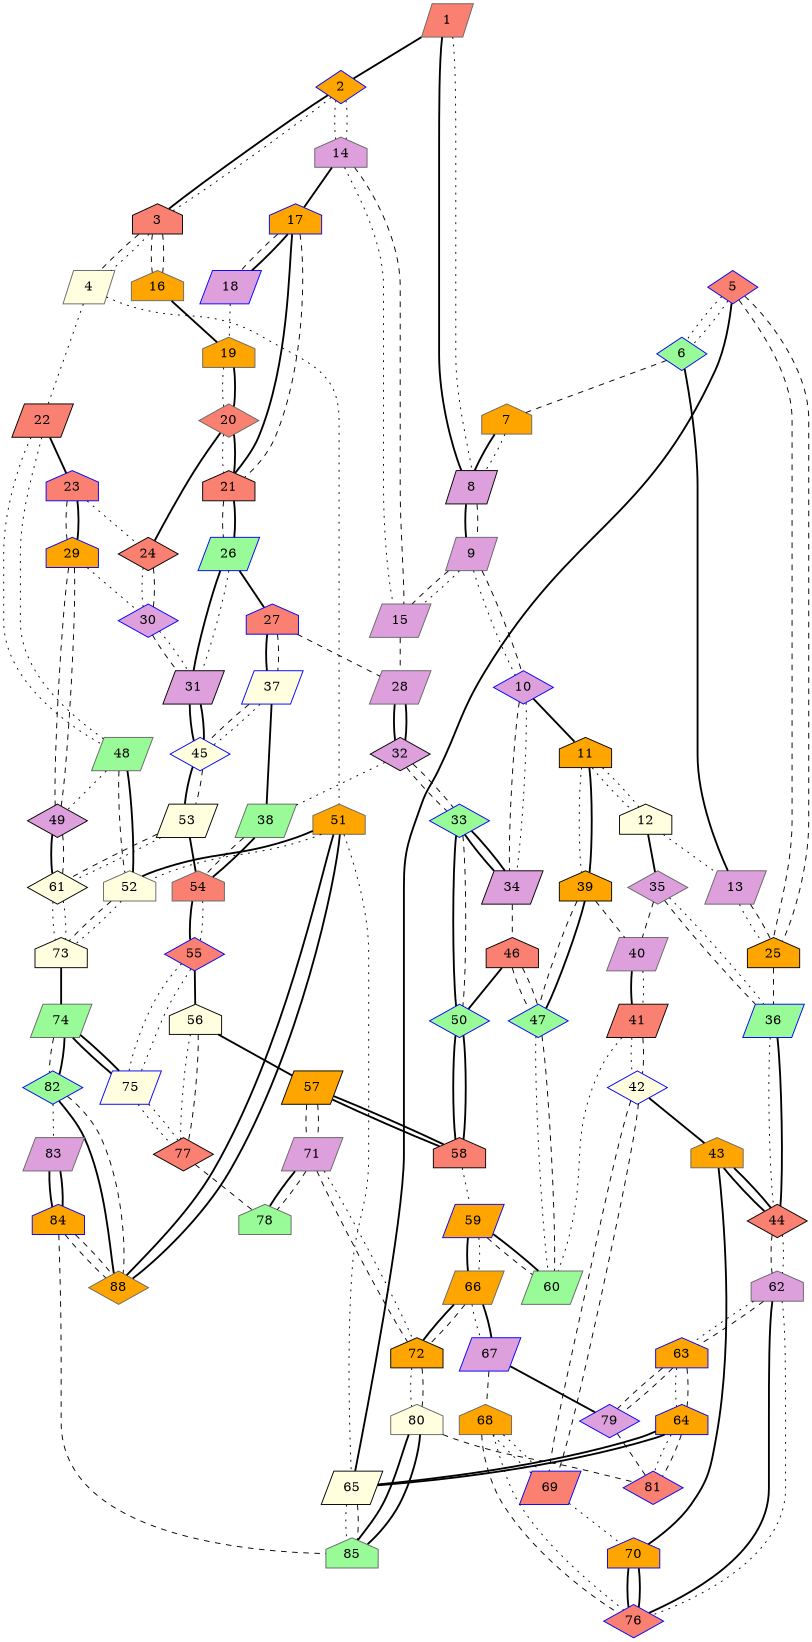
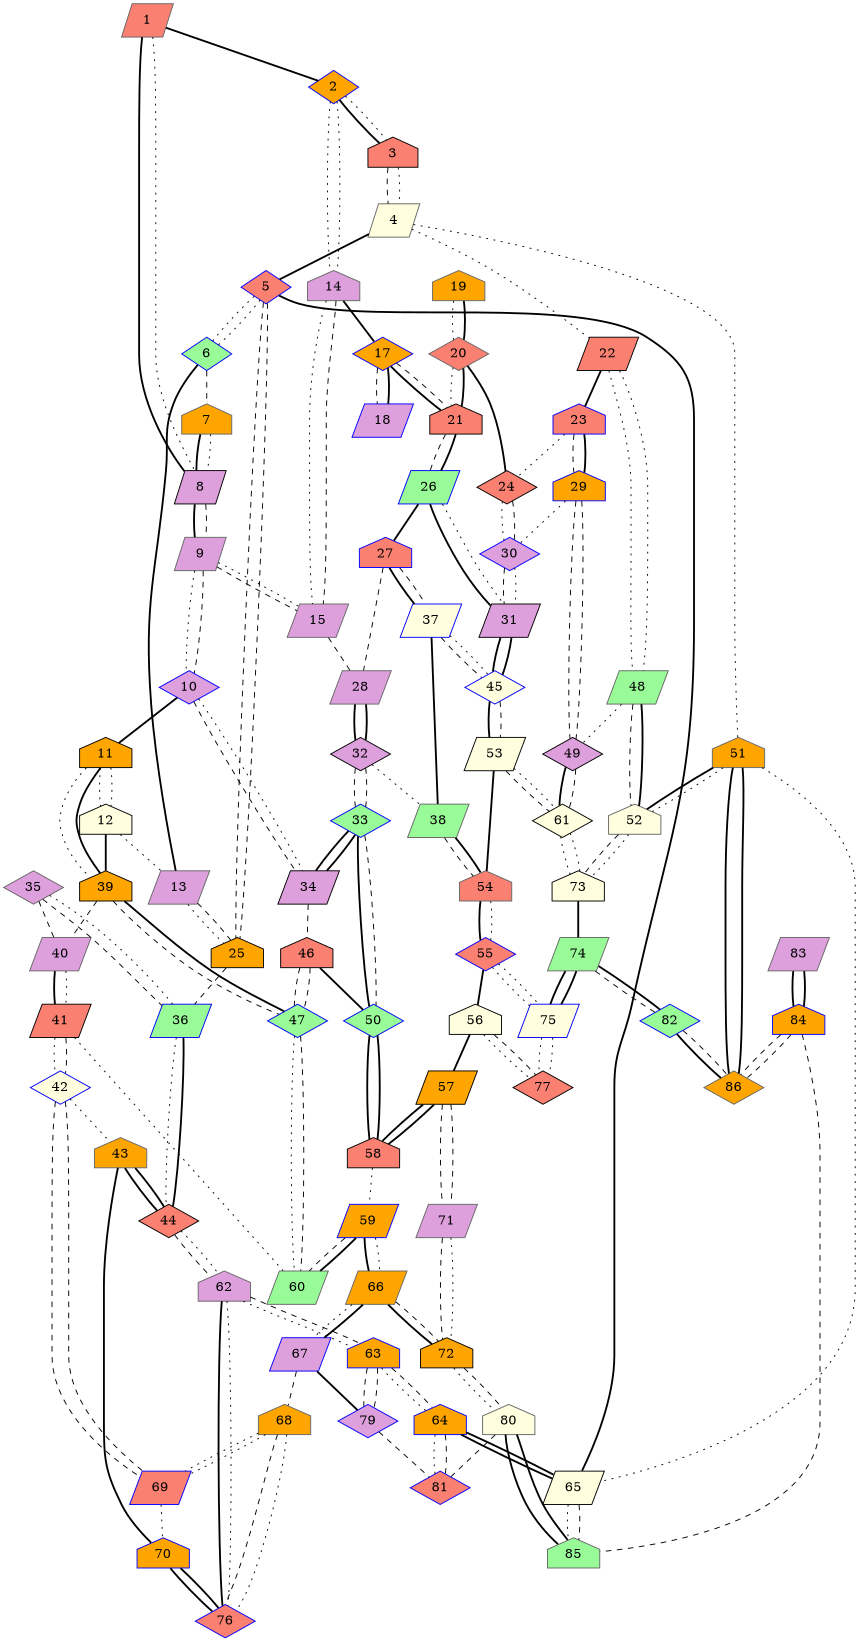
(296, 220) -> (383, 354)
none -> (322, 258)
(157, 287) -> none
(230, 317) -> none
(652, 853) -> (106, 853)
(53, 1121) -> none
(677, 1121) -> (90, 1120)
(265, 1221) -> none
(119, 1288) -> (734, 1088)
